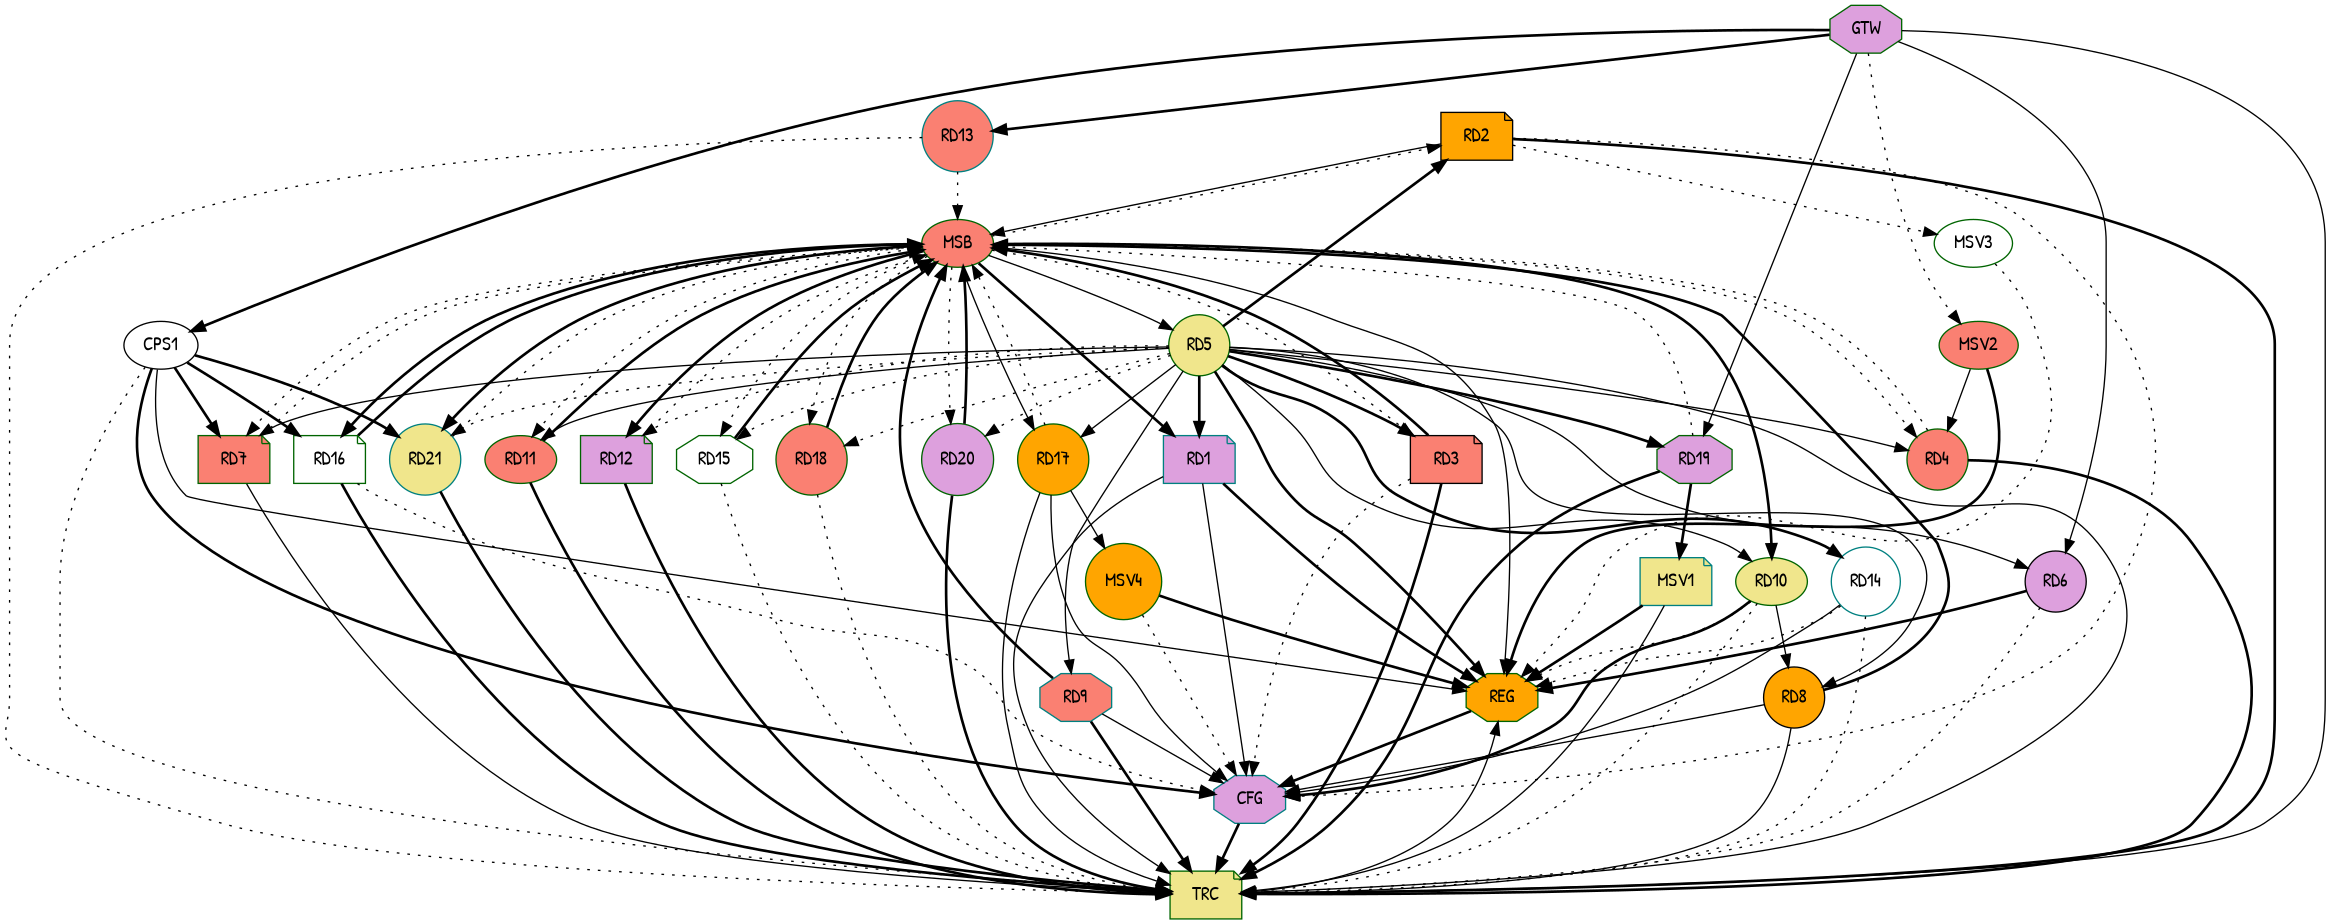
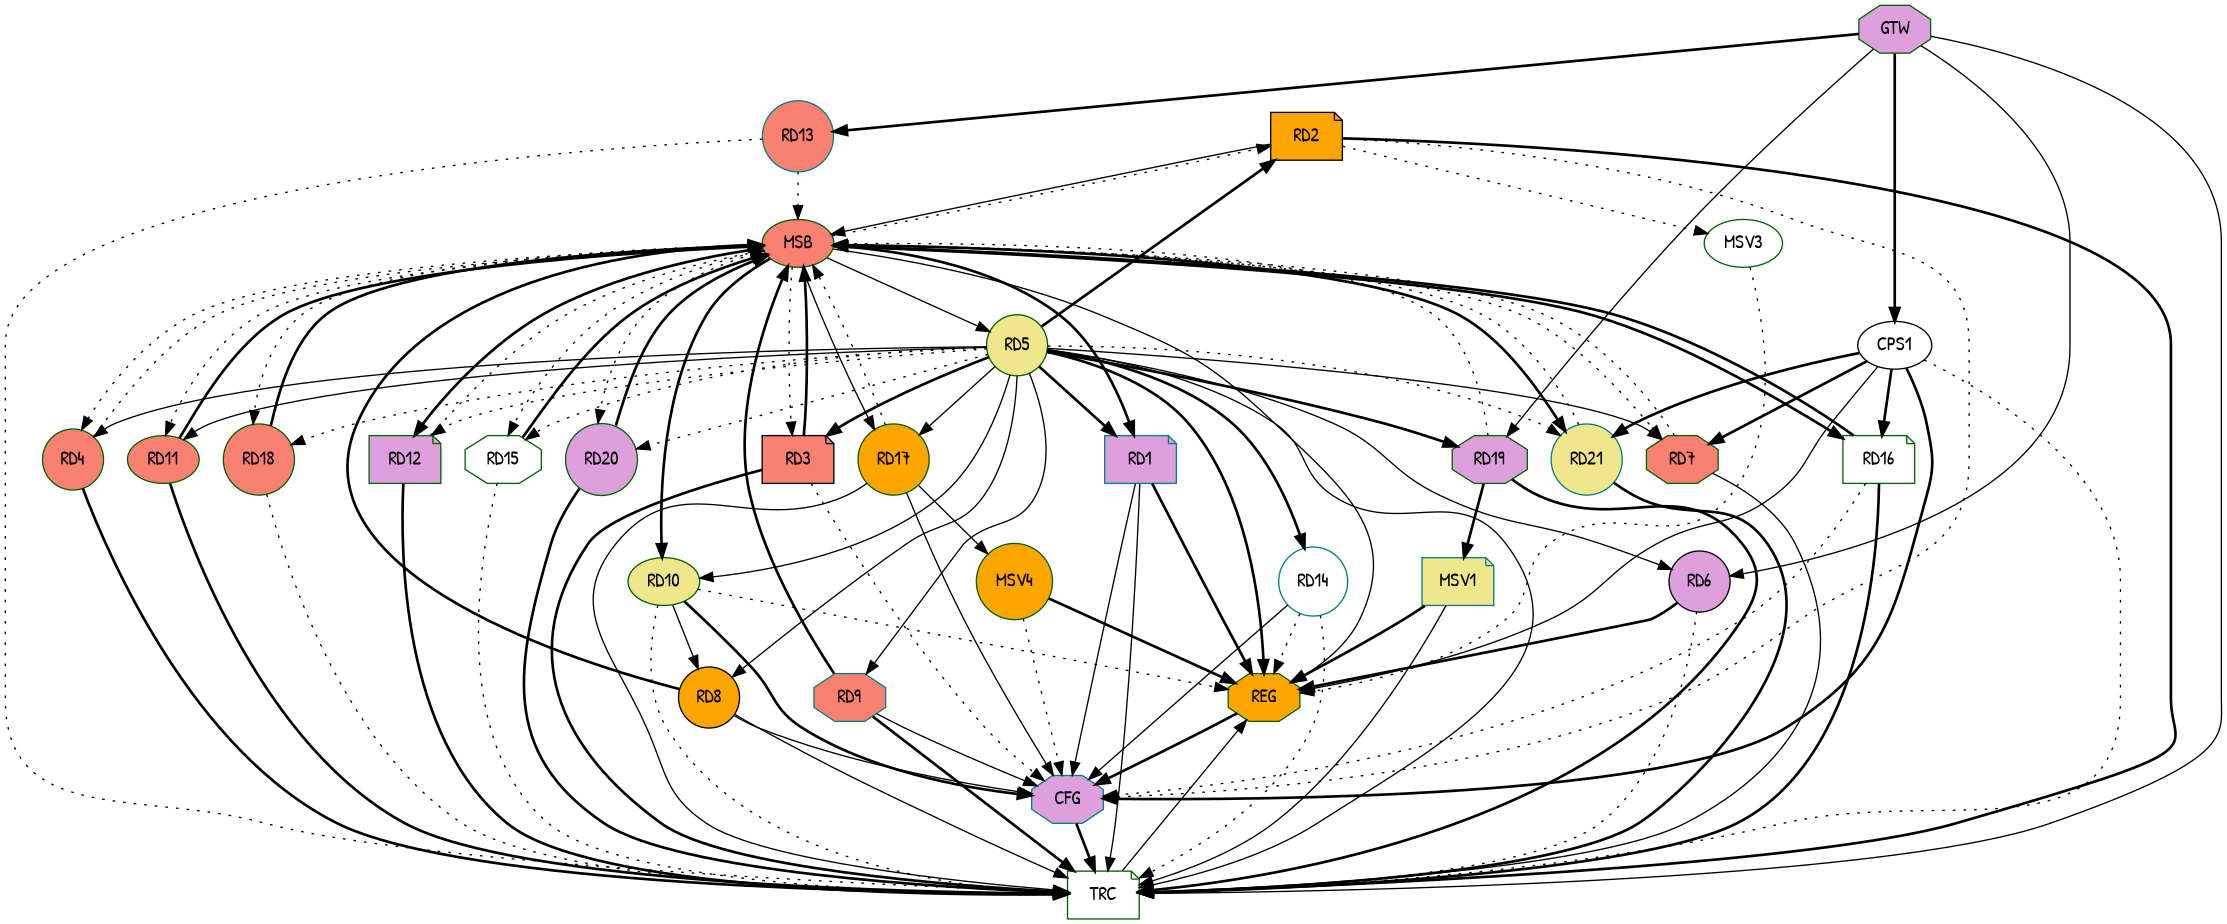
(1979, 345) -> none
(234, 460) -> (1682, 460)
(1206, 895) -> (1103, 895)
